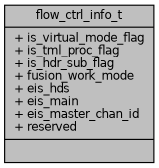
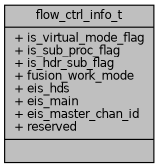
(67, 51) -> (67, 51)
